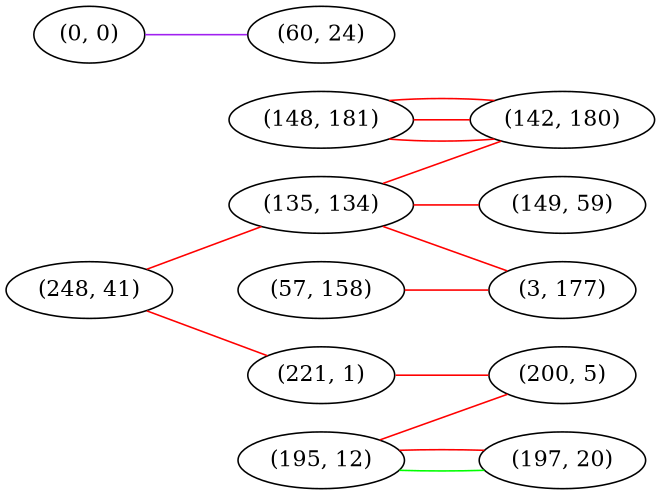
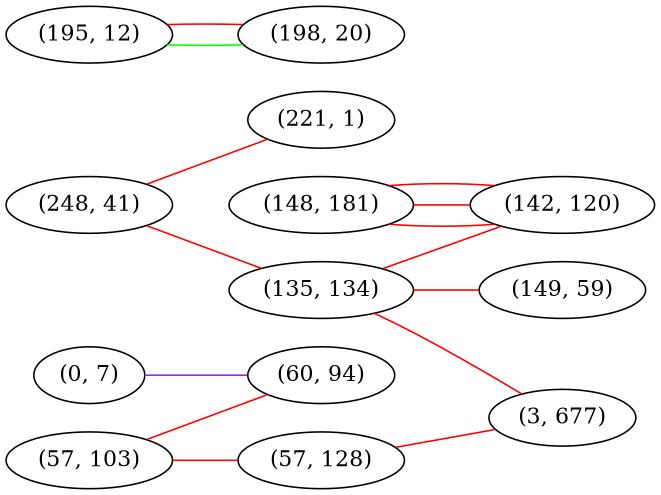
(89, 35) -> (89, 375)
(321, 35) -> (321, 375)
(562, 120) -> (562, 205)
(321, 290) -> (321, 460)
(562, 290) -> (562, 418)
(562, 375) -> none
none -> (89, 460)
(562, 460) -> (321, 35)
